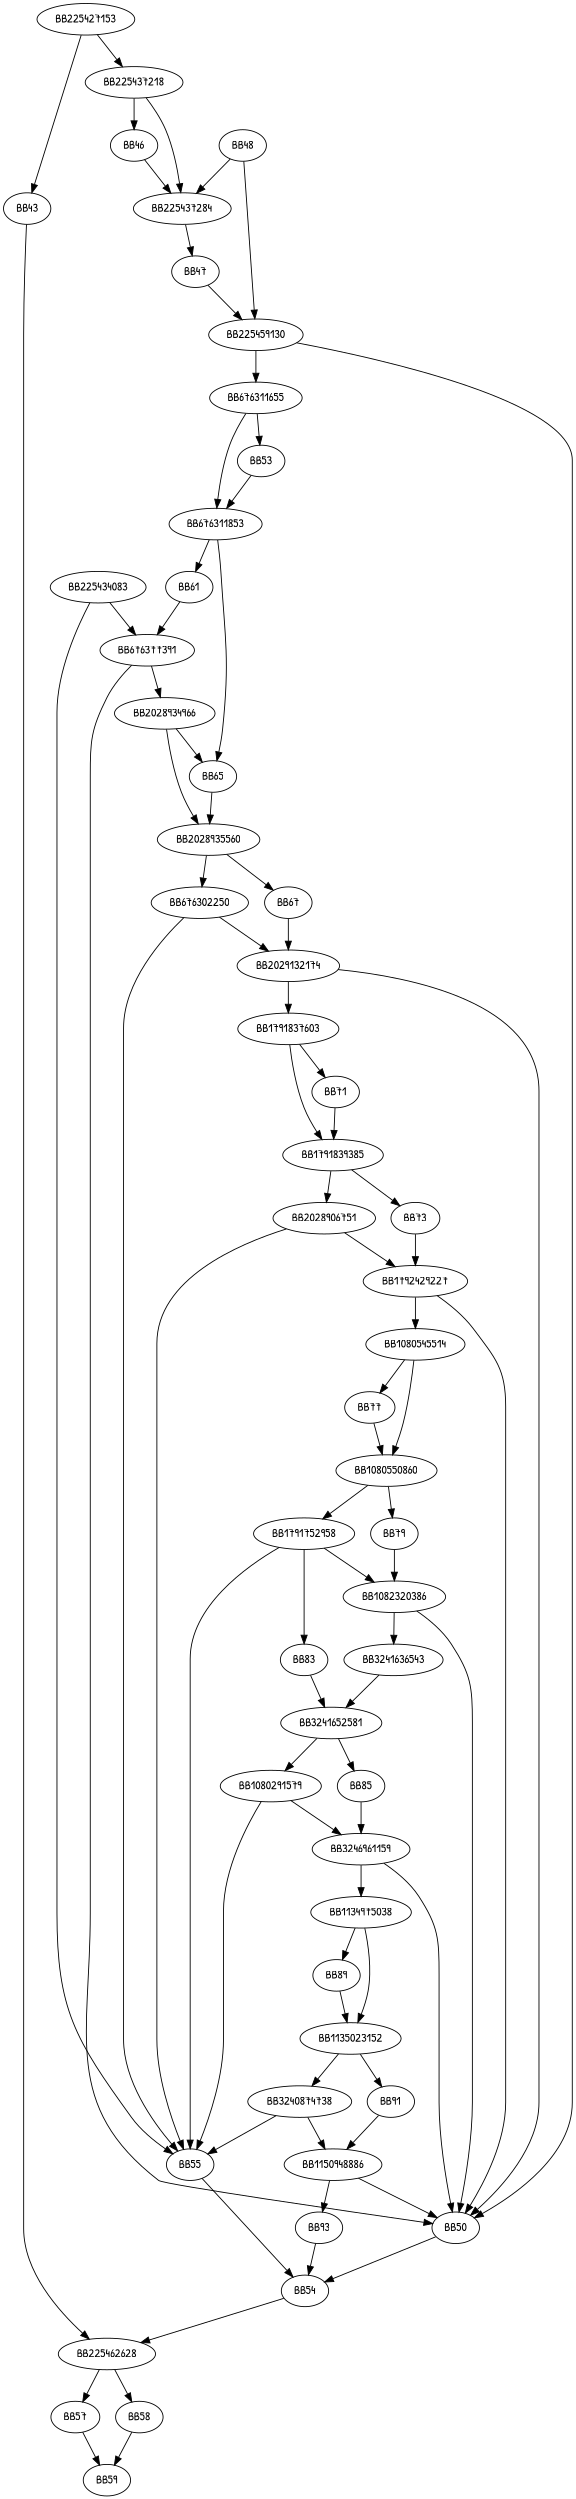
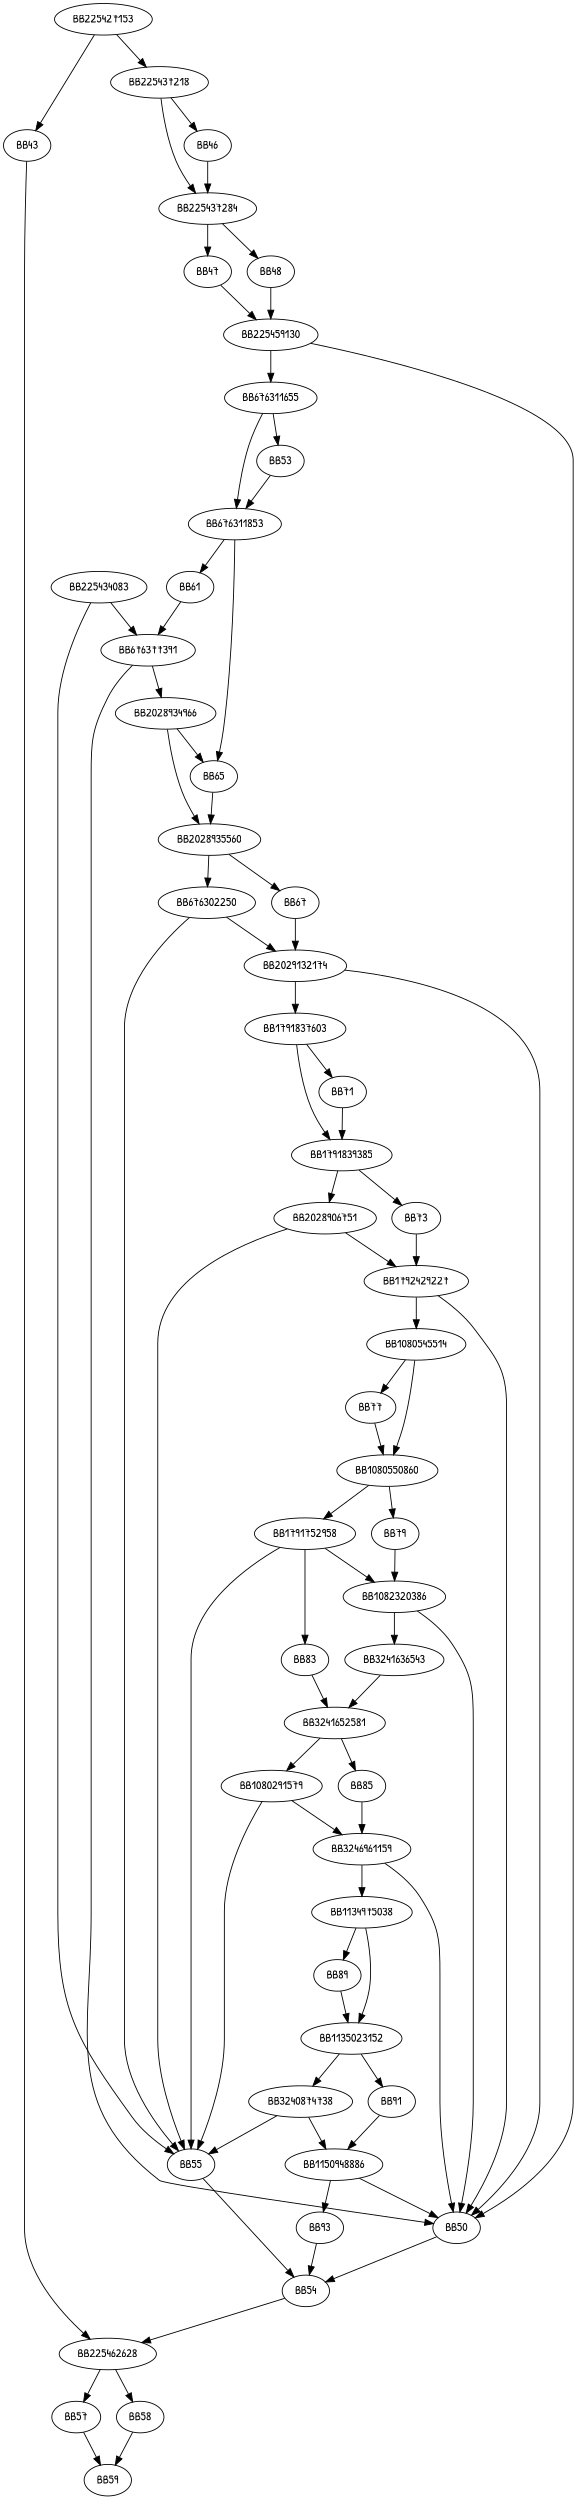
(217, 173) -> (237, 238)
